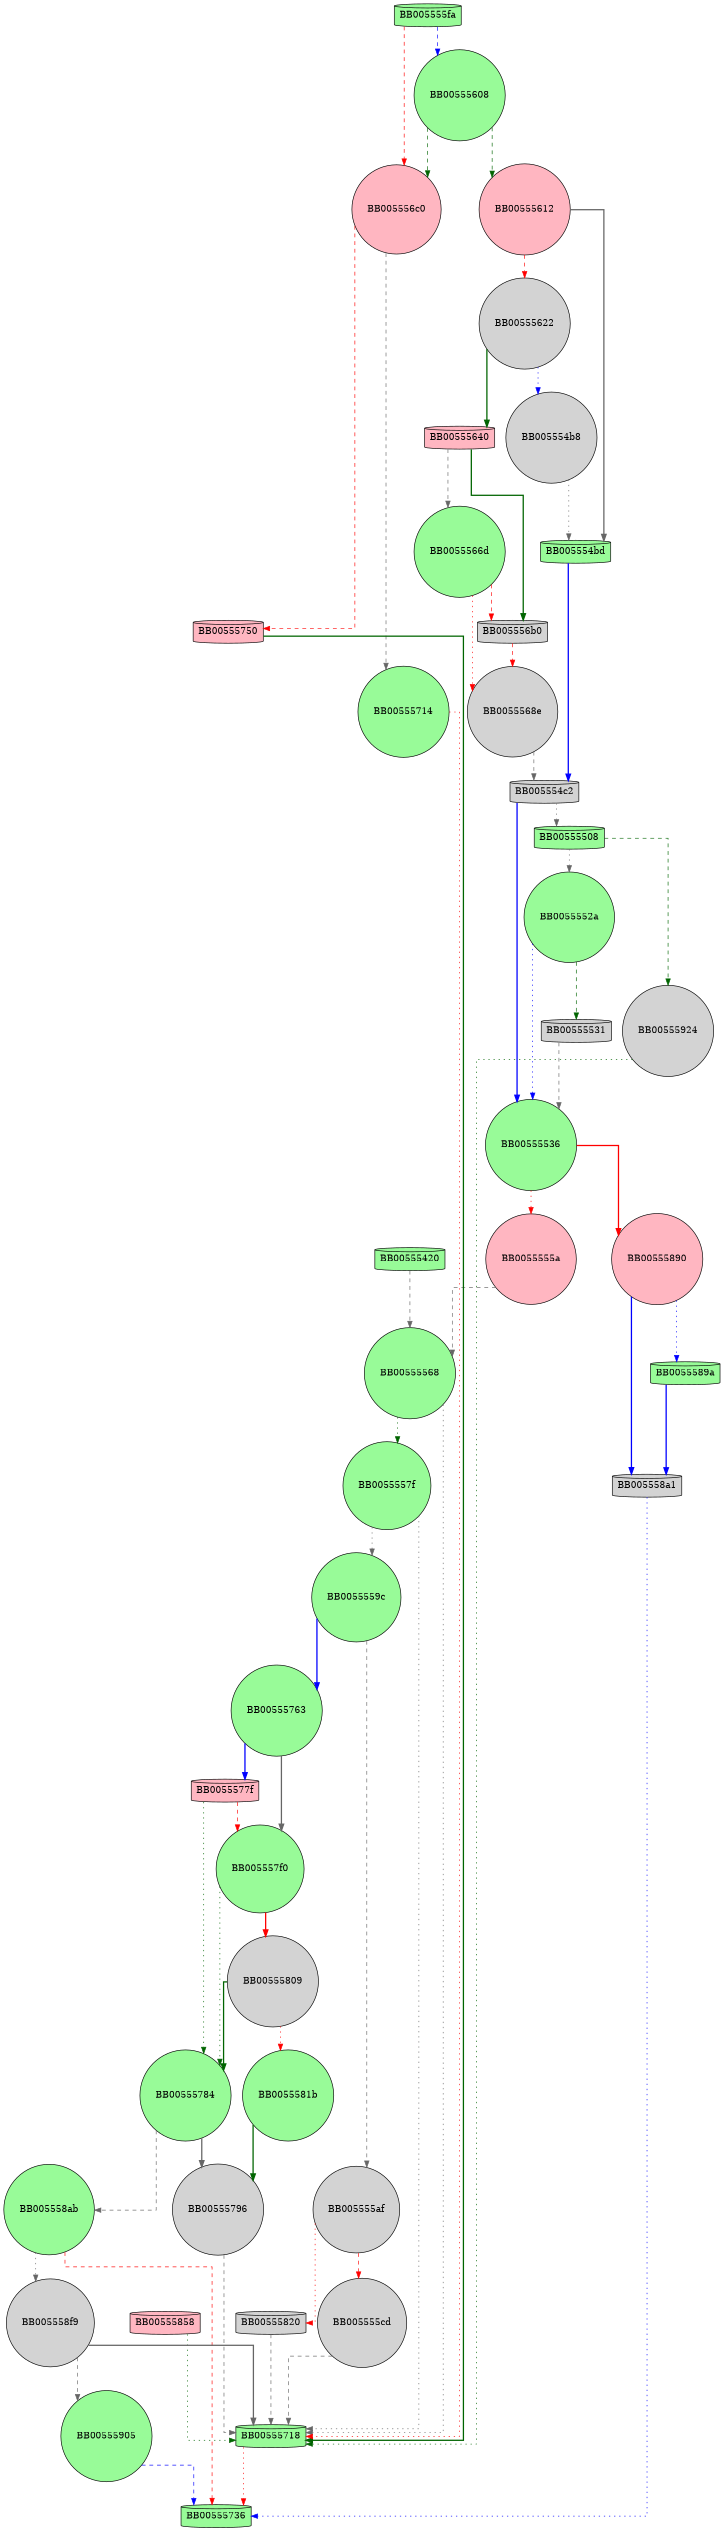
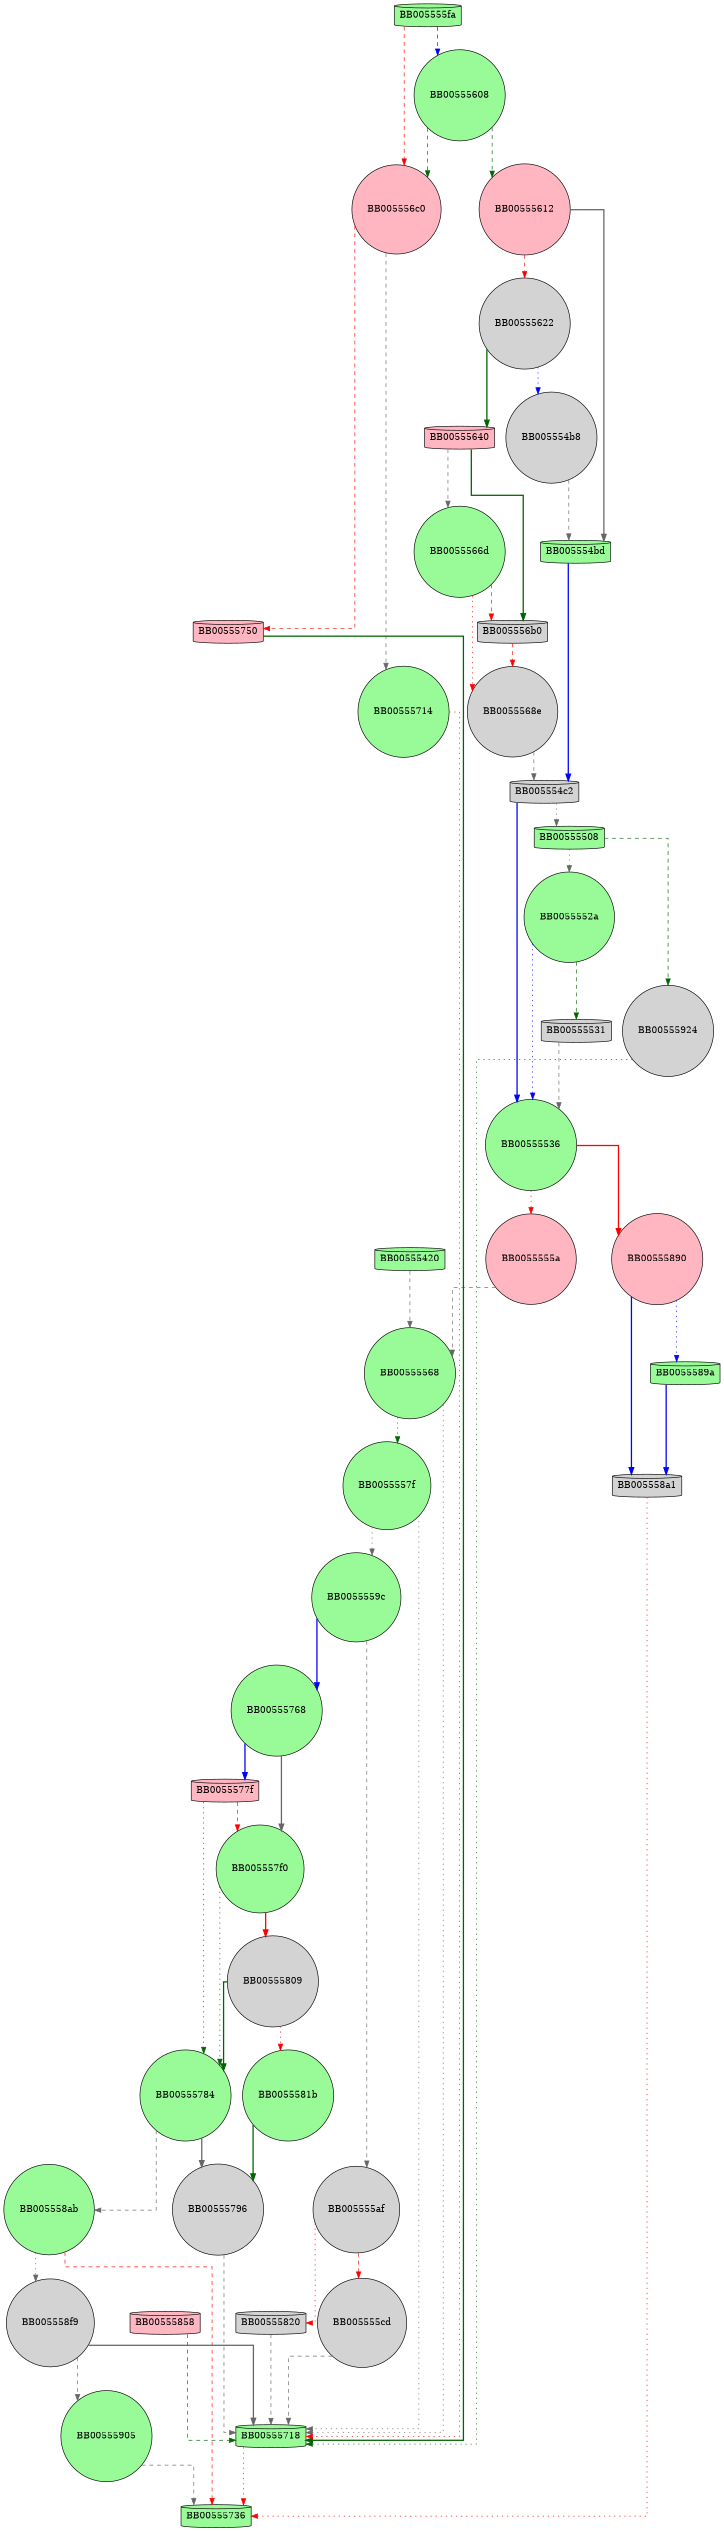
(569, 507) -> (569, 507)
(277, 1711) -> (277, 1711)
(647, 2201) -> (647, 2201)
(187, 2408) -> (187, 2408)
(184, 2465) -> (184, 2465)
